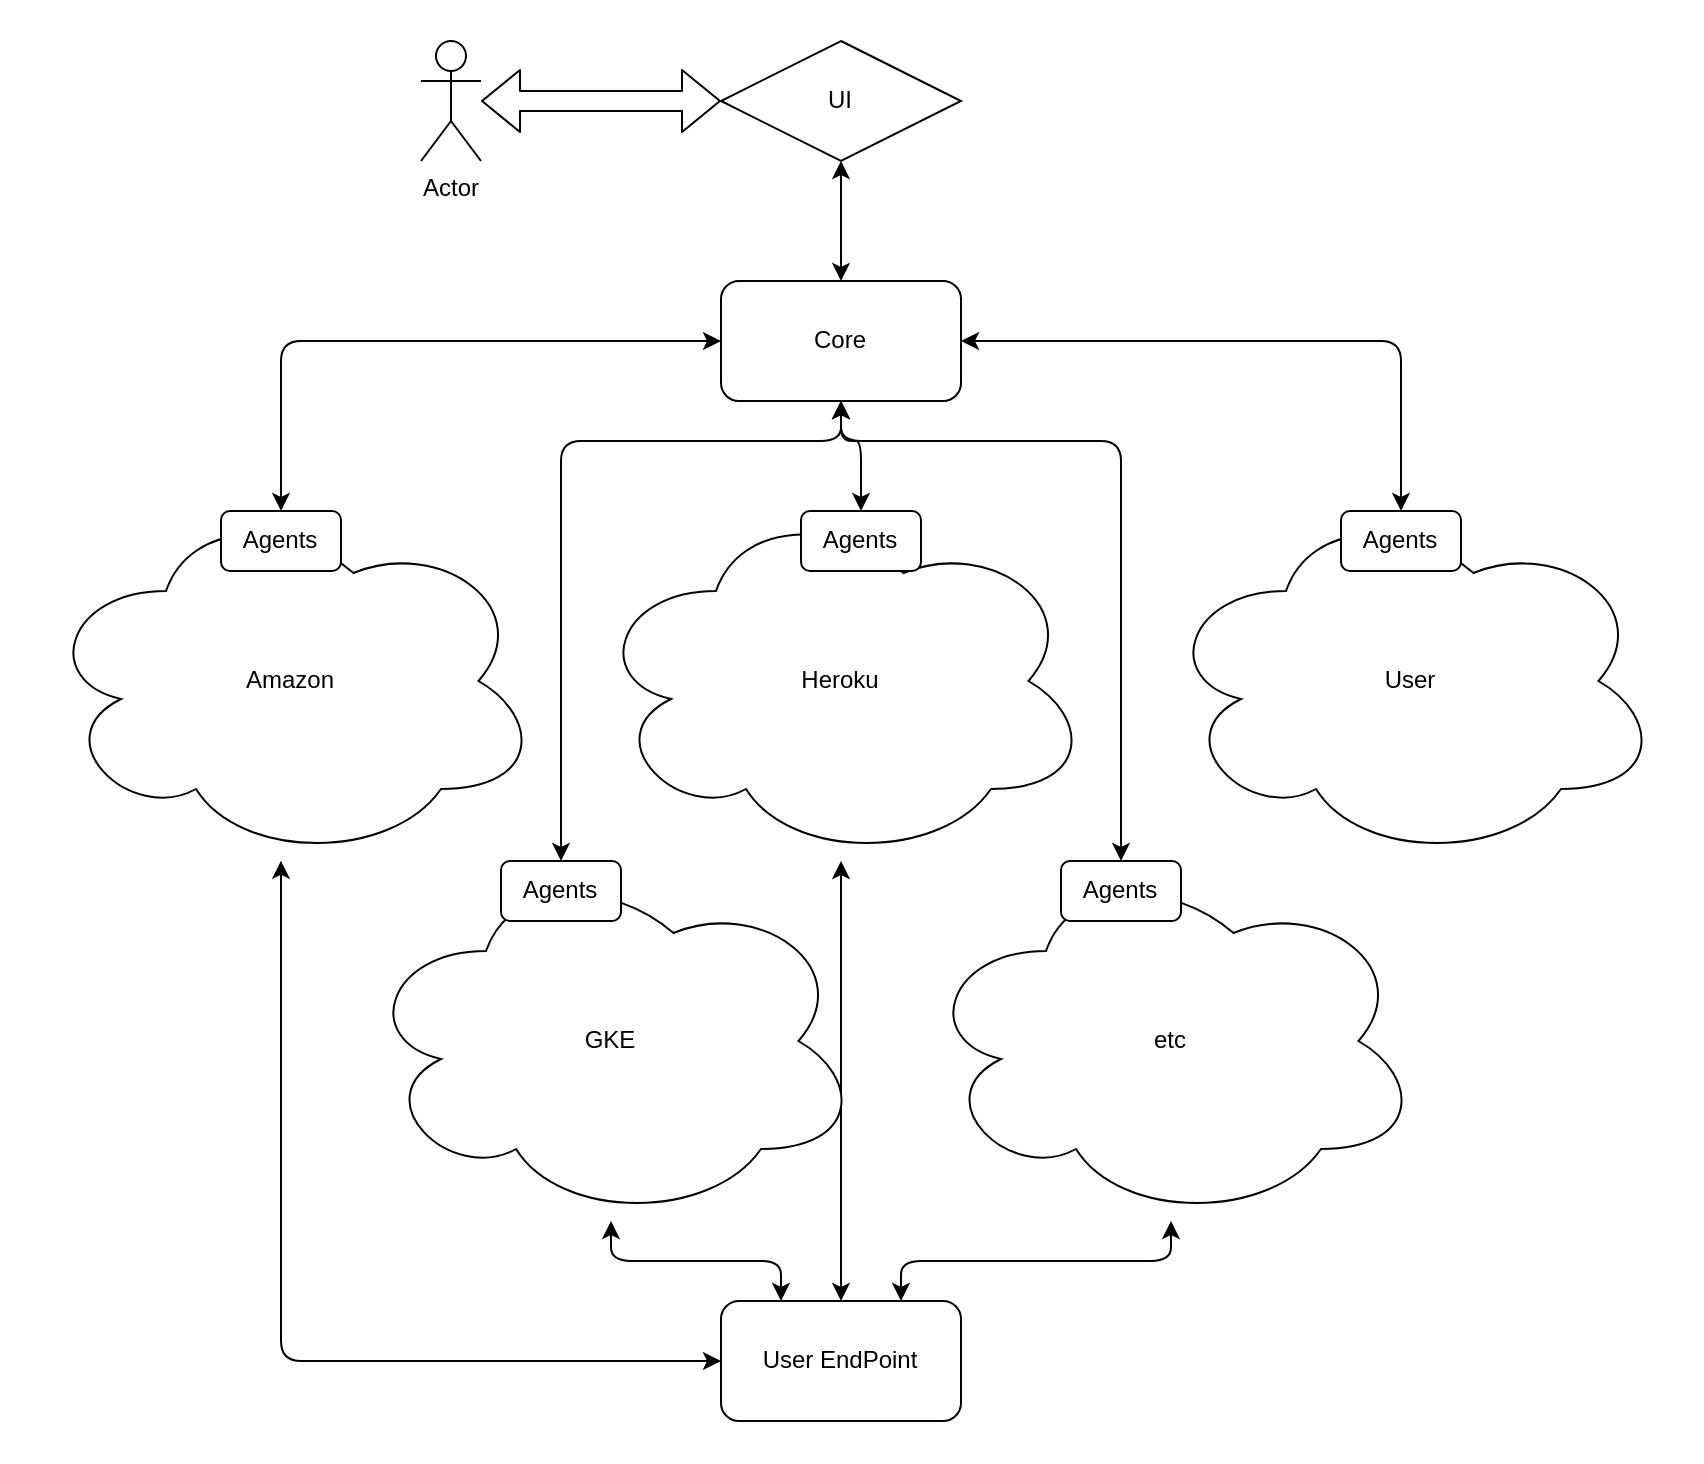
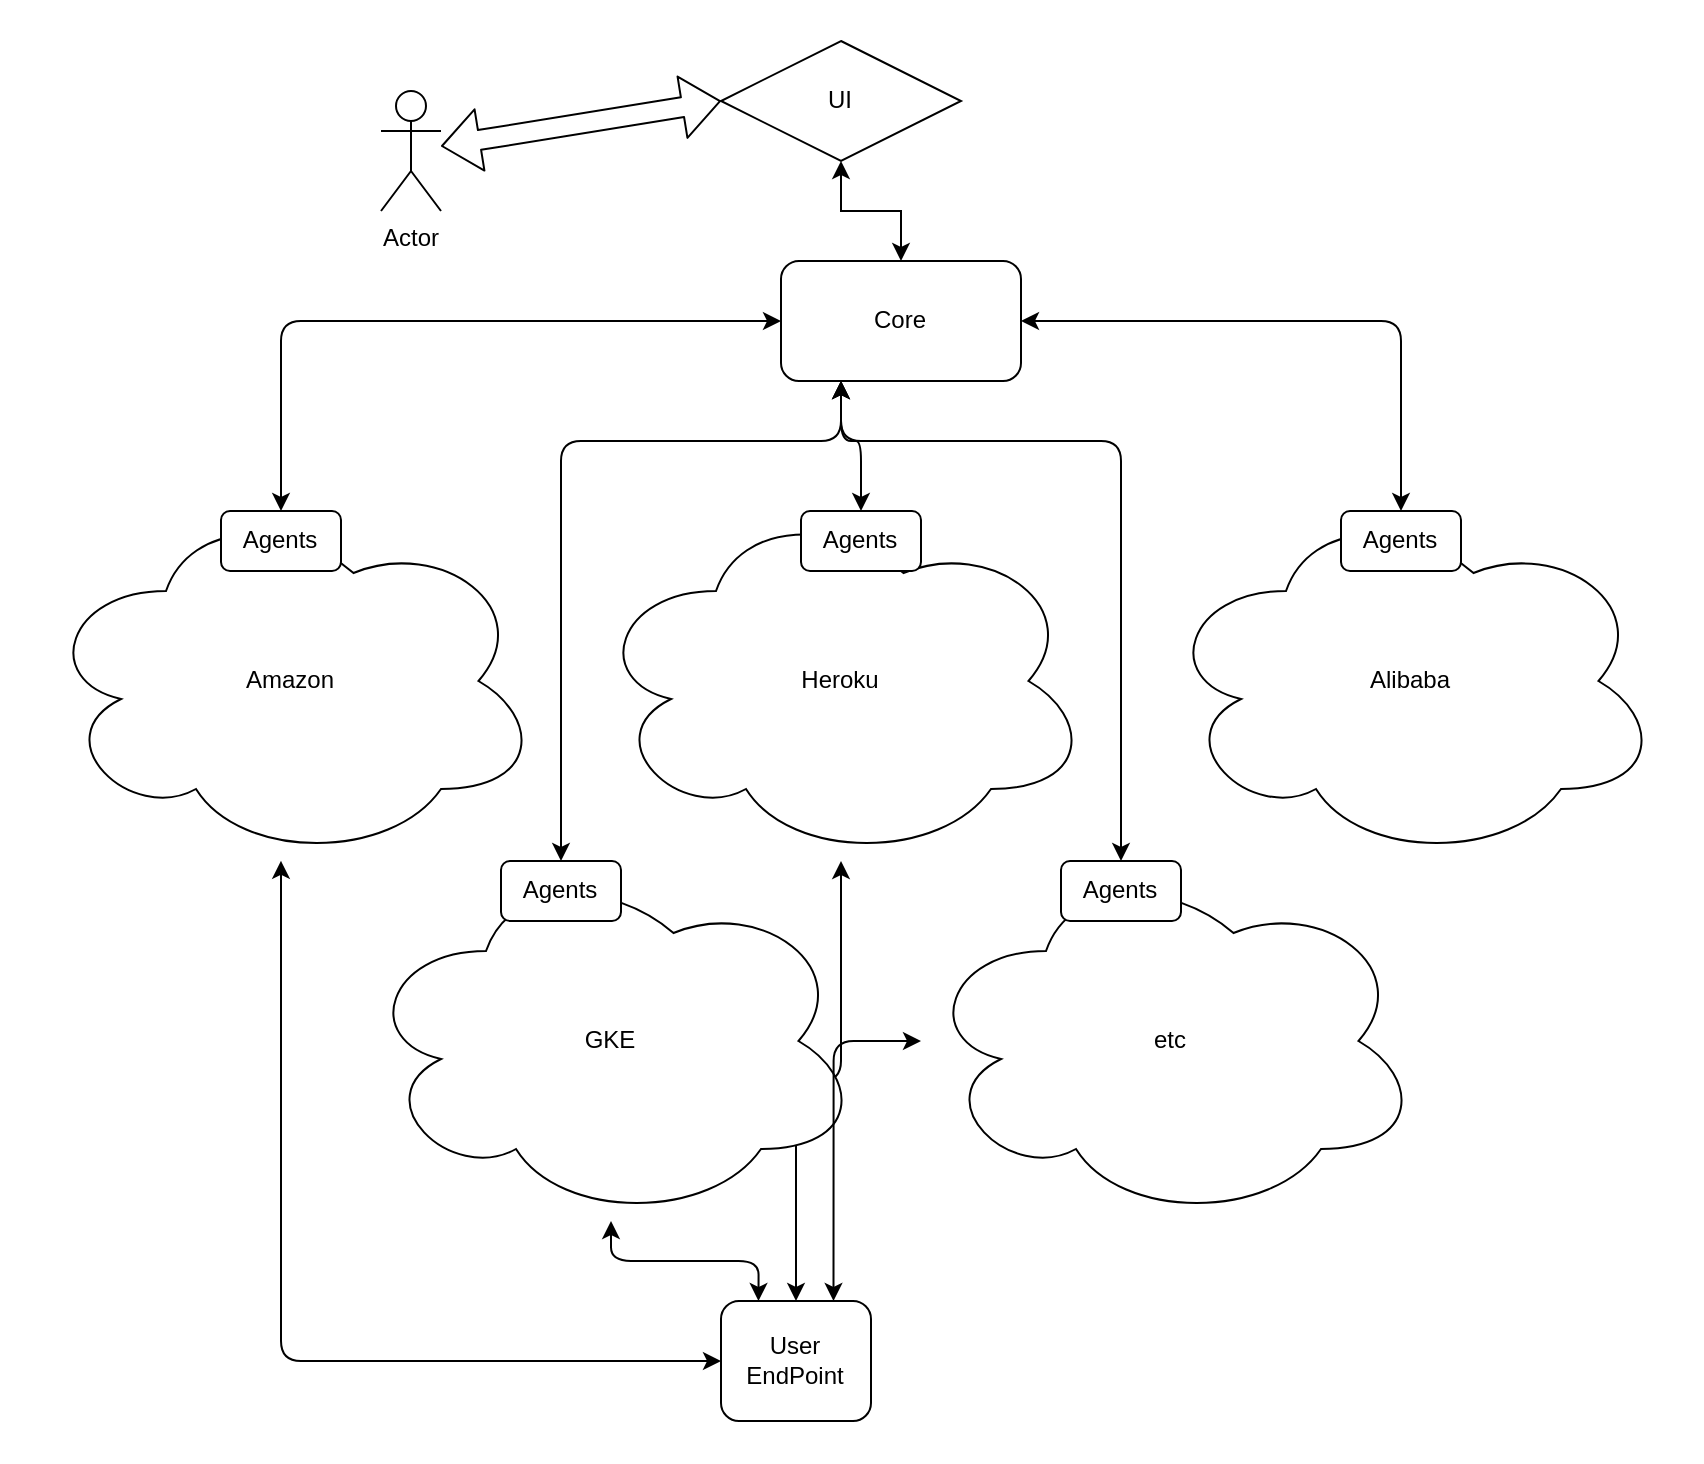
(451, 101) -> (411, 151)
(841, 341) -> (901, 321)
(1411, 681) -> (1411, 681)
(841, 1361) -> (796, 1361)
